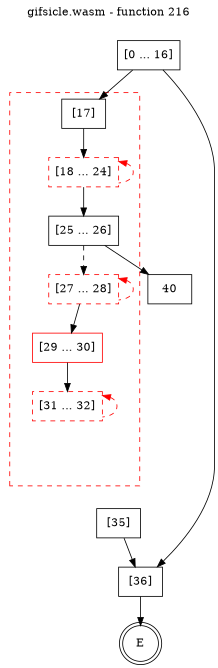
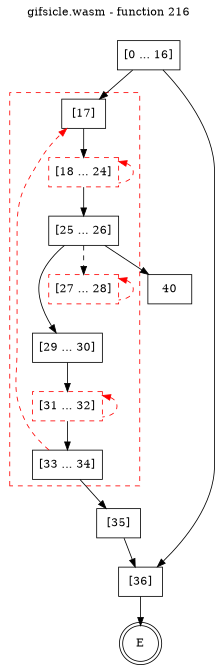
(77, 315) -> (39, 283)
(67, 348) -> (67, 348)
none -> (67, 465)
